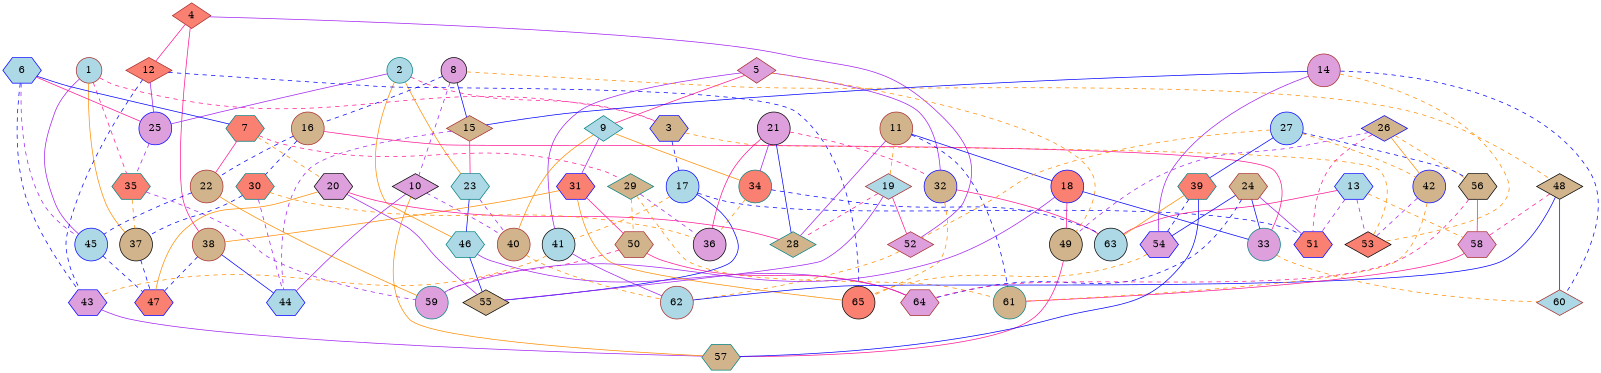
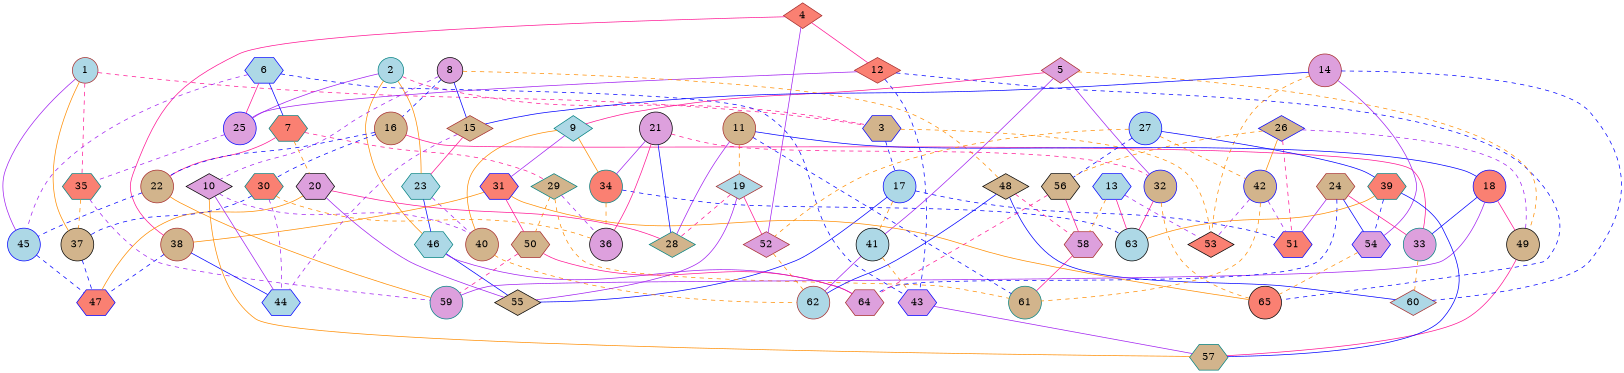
(1256, 214) -> (1374, 213)
(1333, 216) -> (1276, 214)
